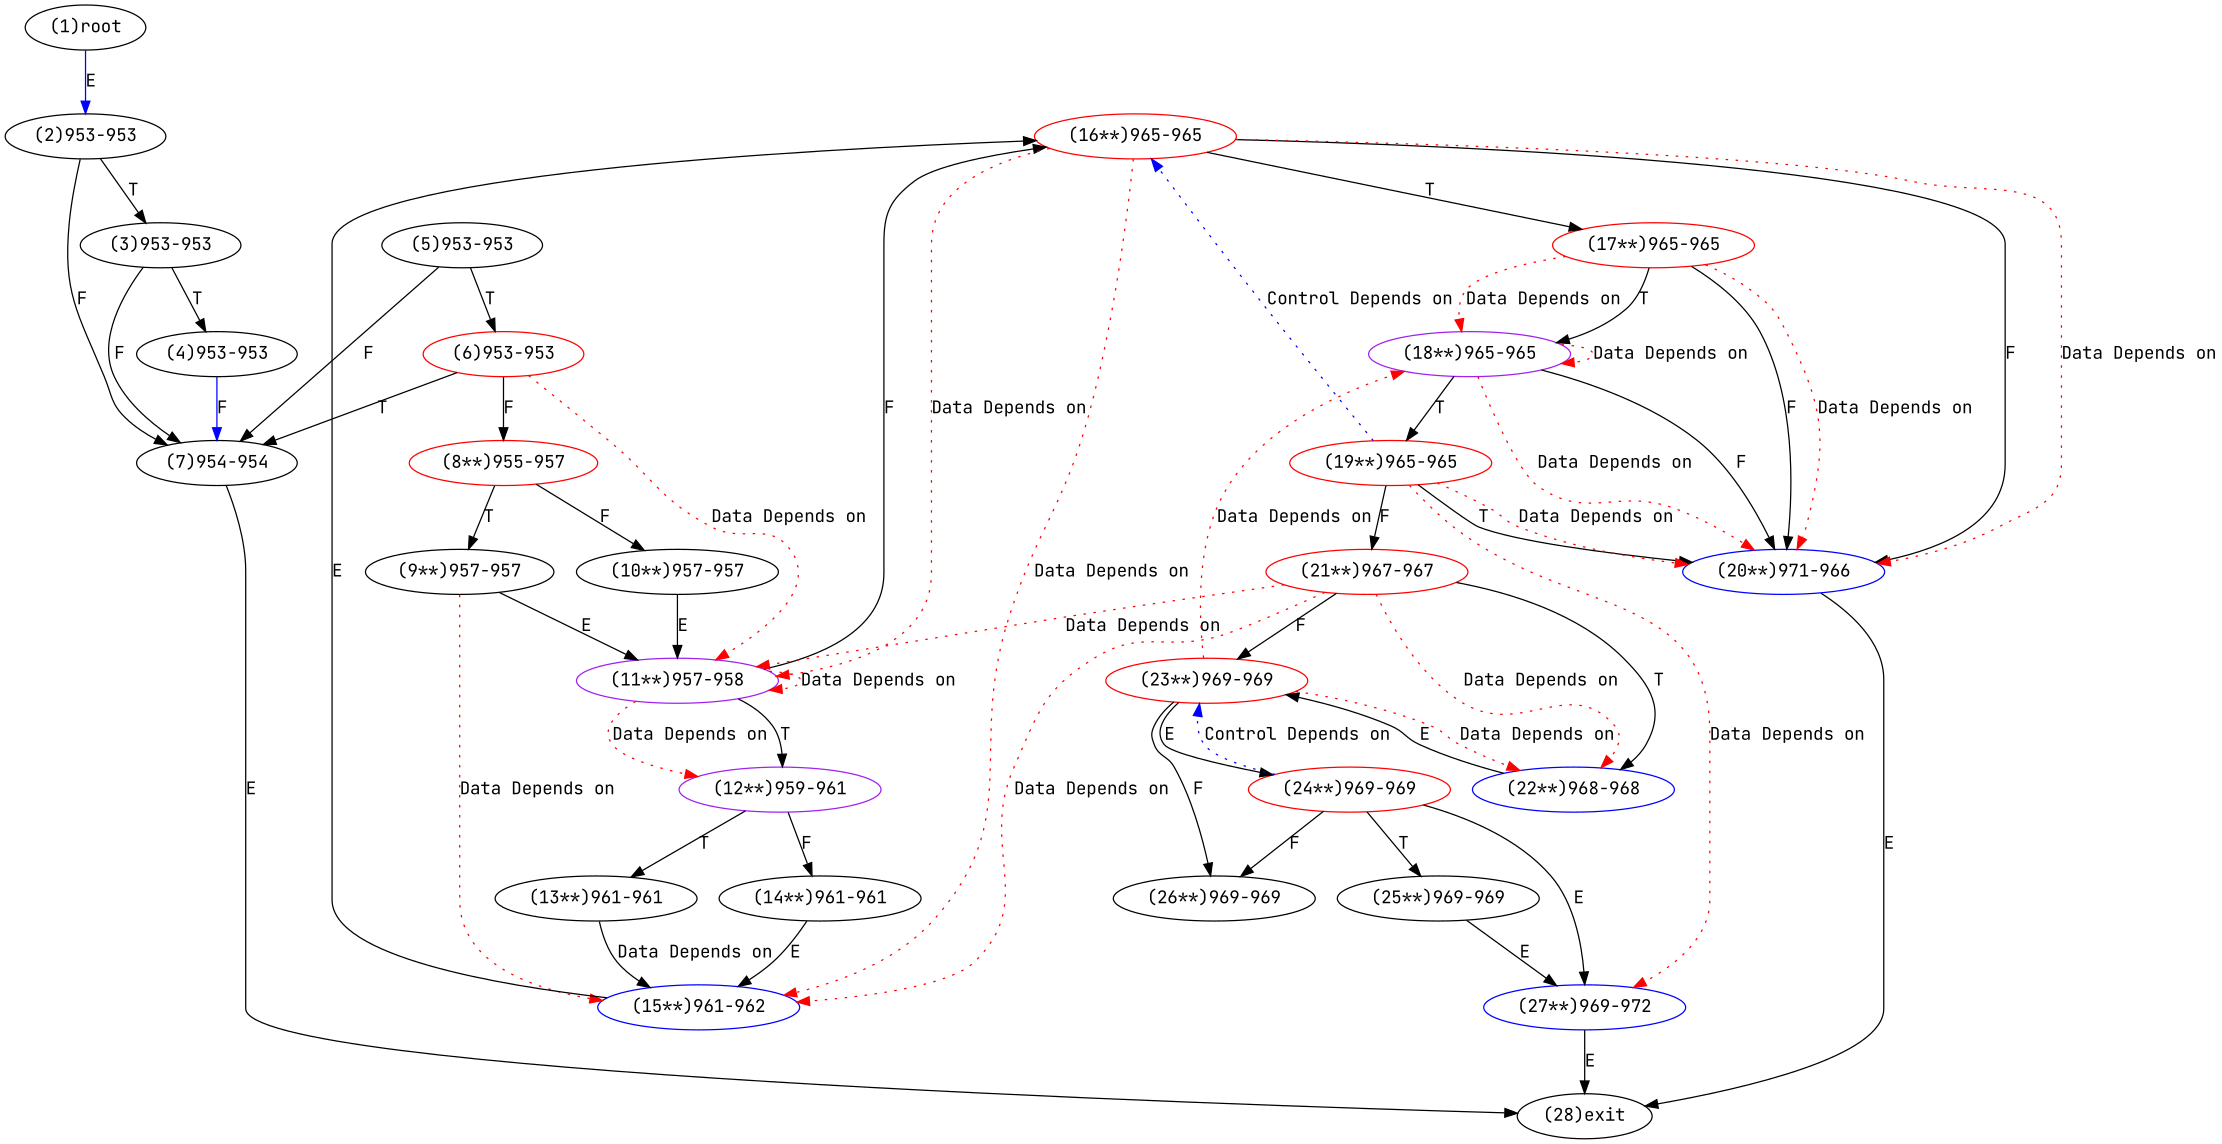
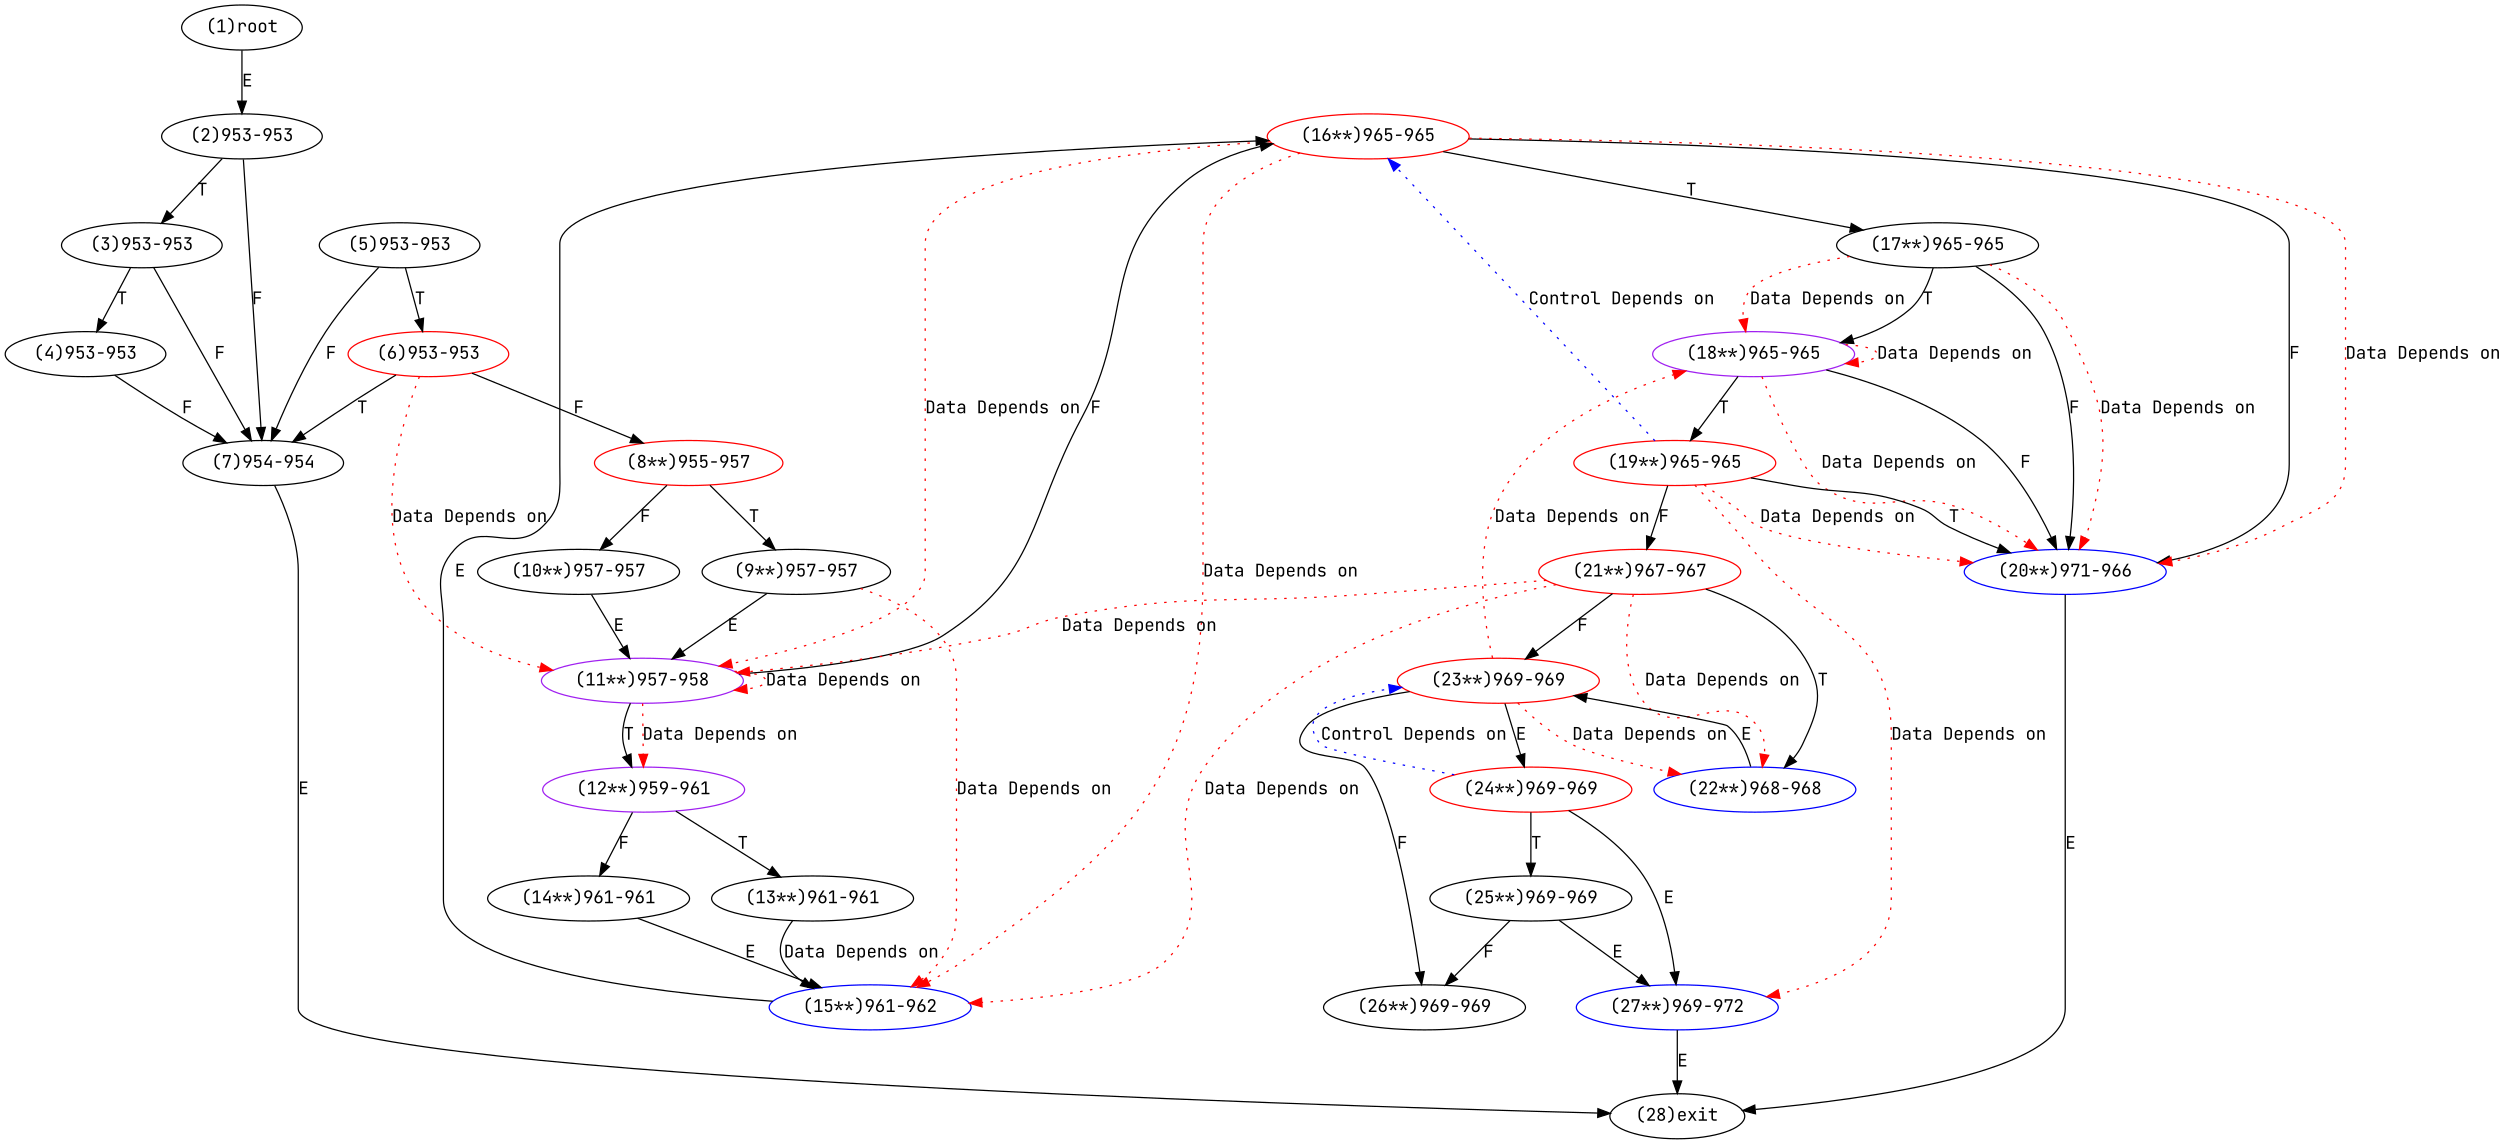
(86, 76) -> (242, 76)
(1653, 245) -> (1938, 245)
(217, 402) -> (164, 407)
(1287, 840) -> (1482, 948)
